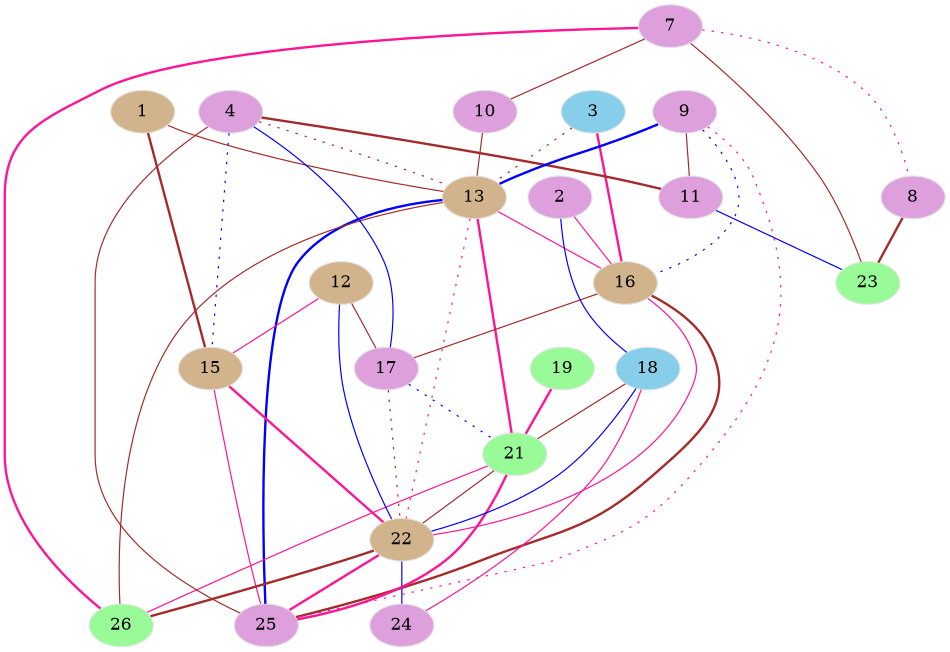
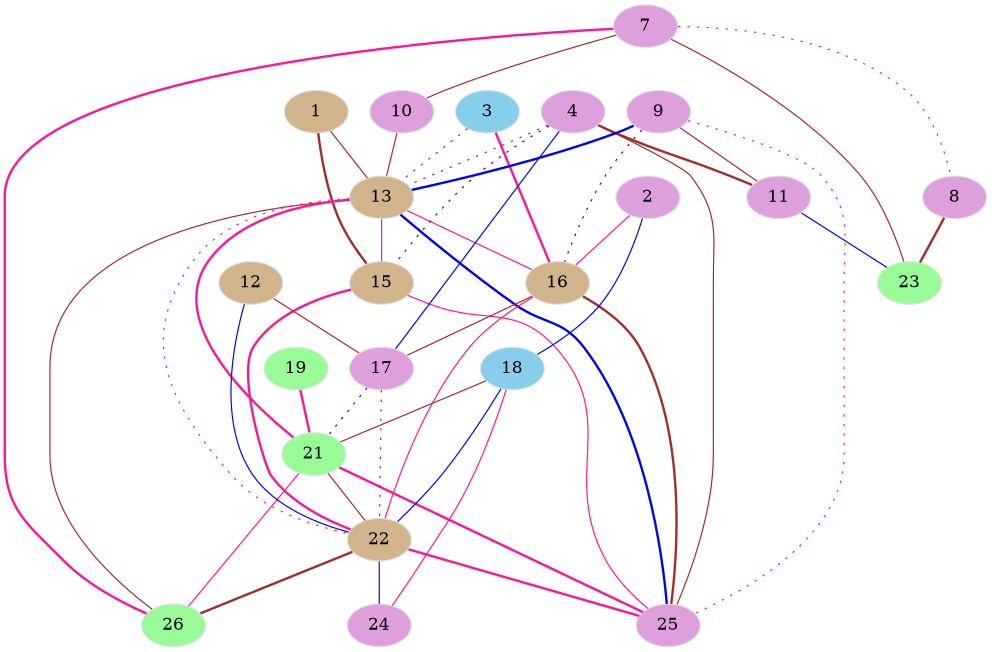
(267, 331) -> (382, 240)
